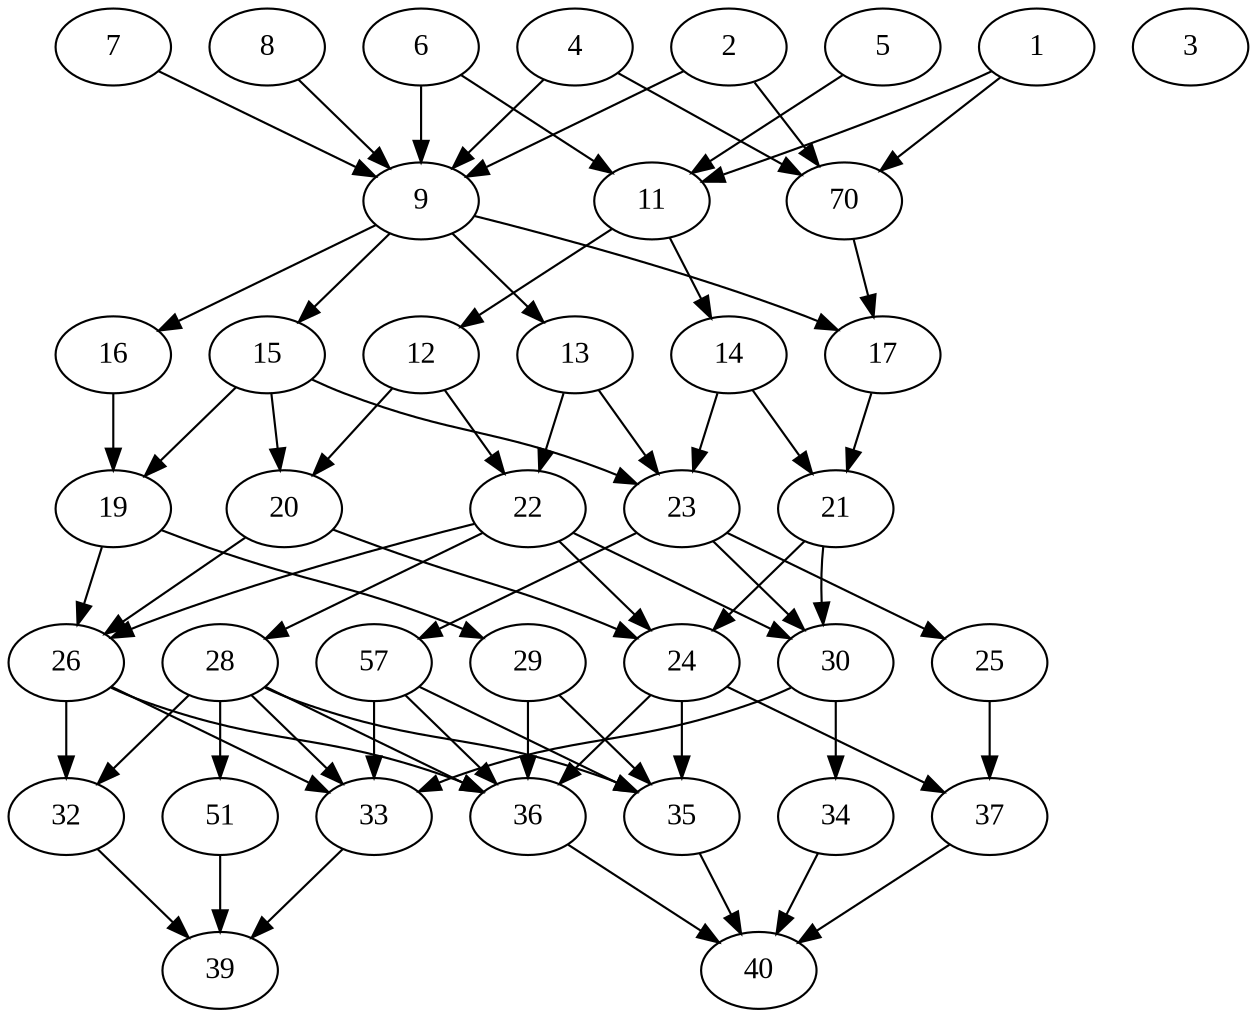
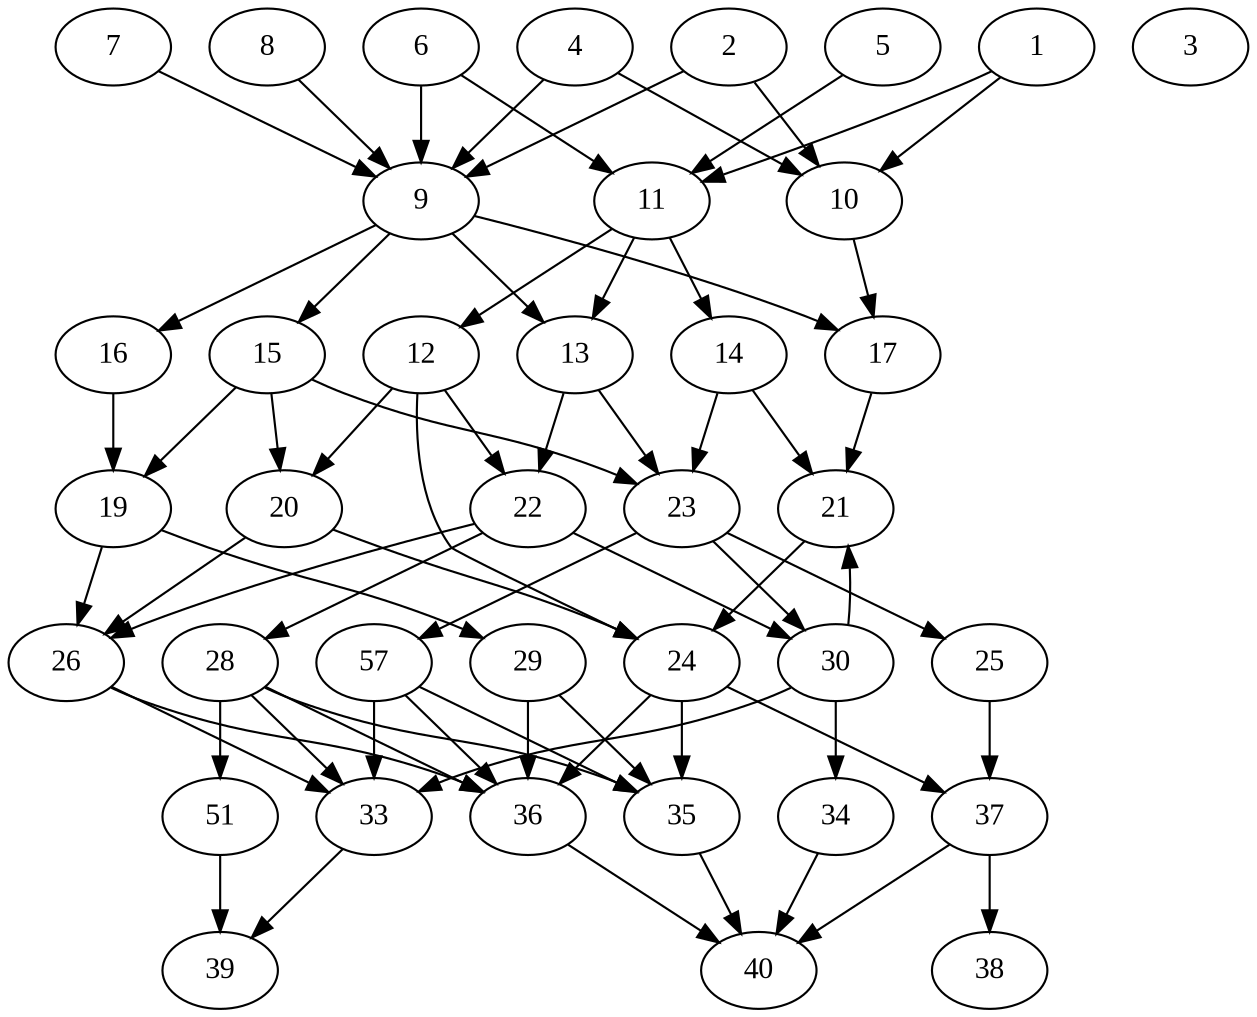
(844, 201) -> (844, 201)
none -> (618, 268)
(822, 563) -> (850, 607)
(597, 578) -> (469, 557)
(66, 817) -> none
none -> (990, 970)
